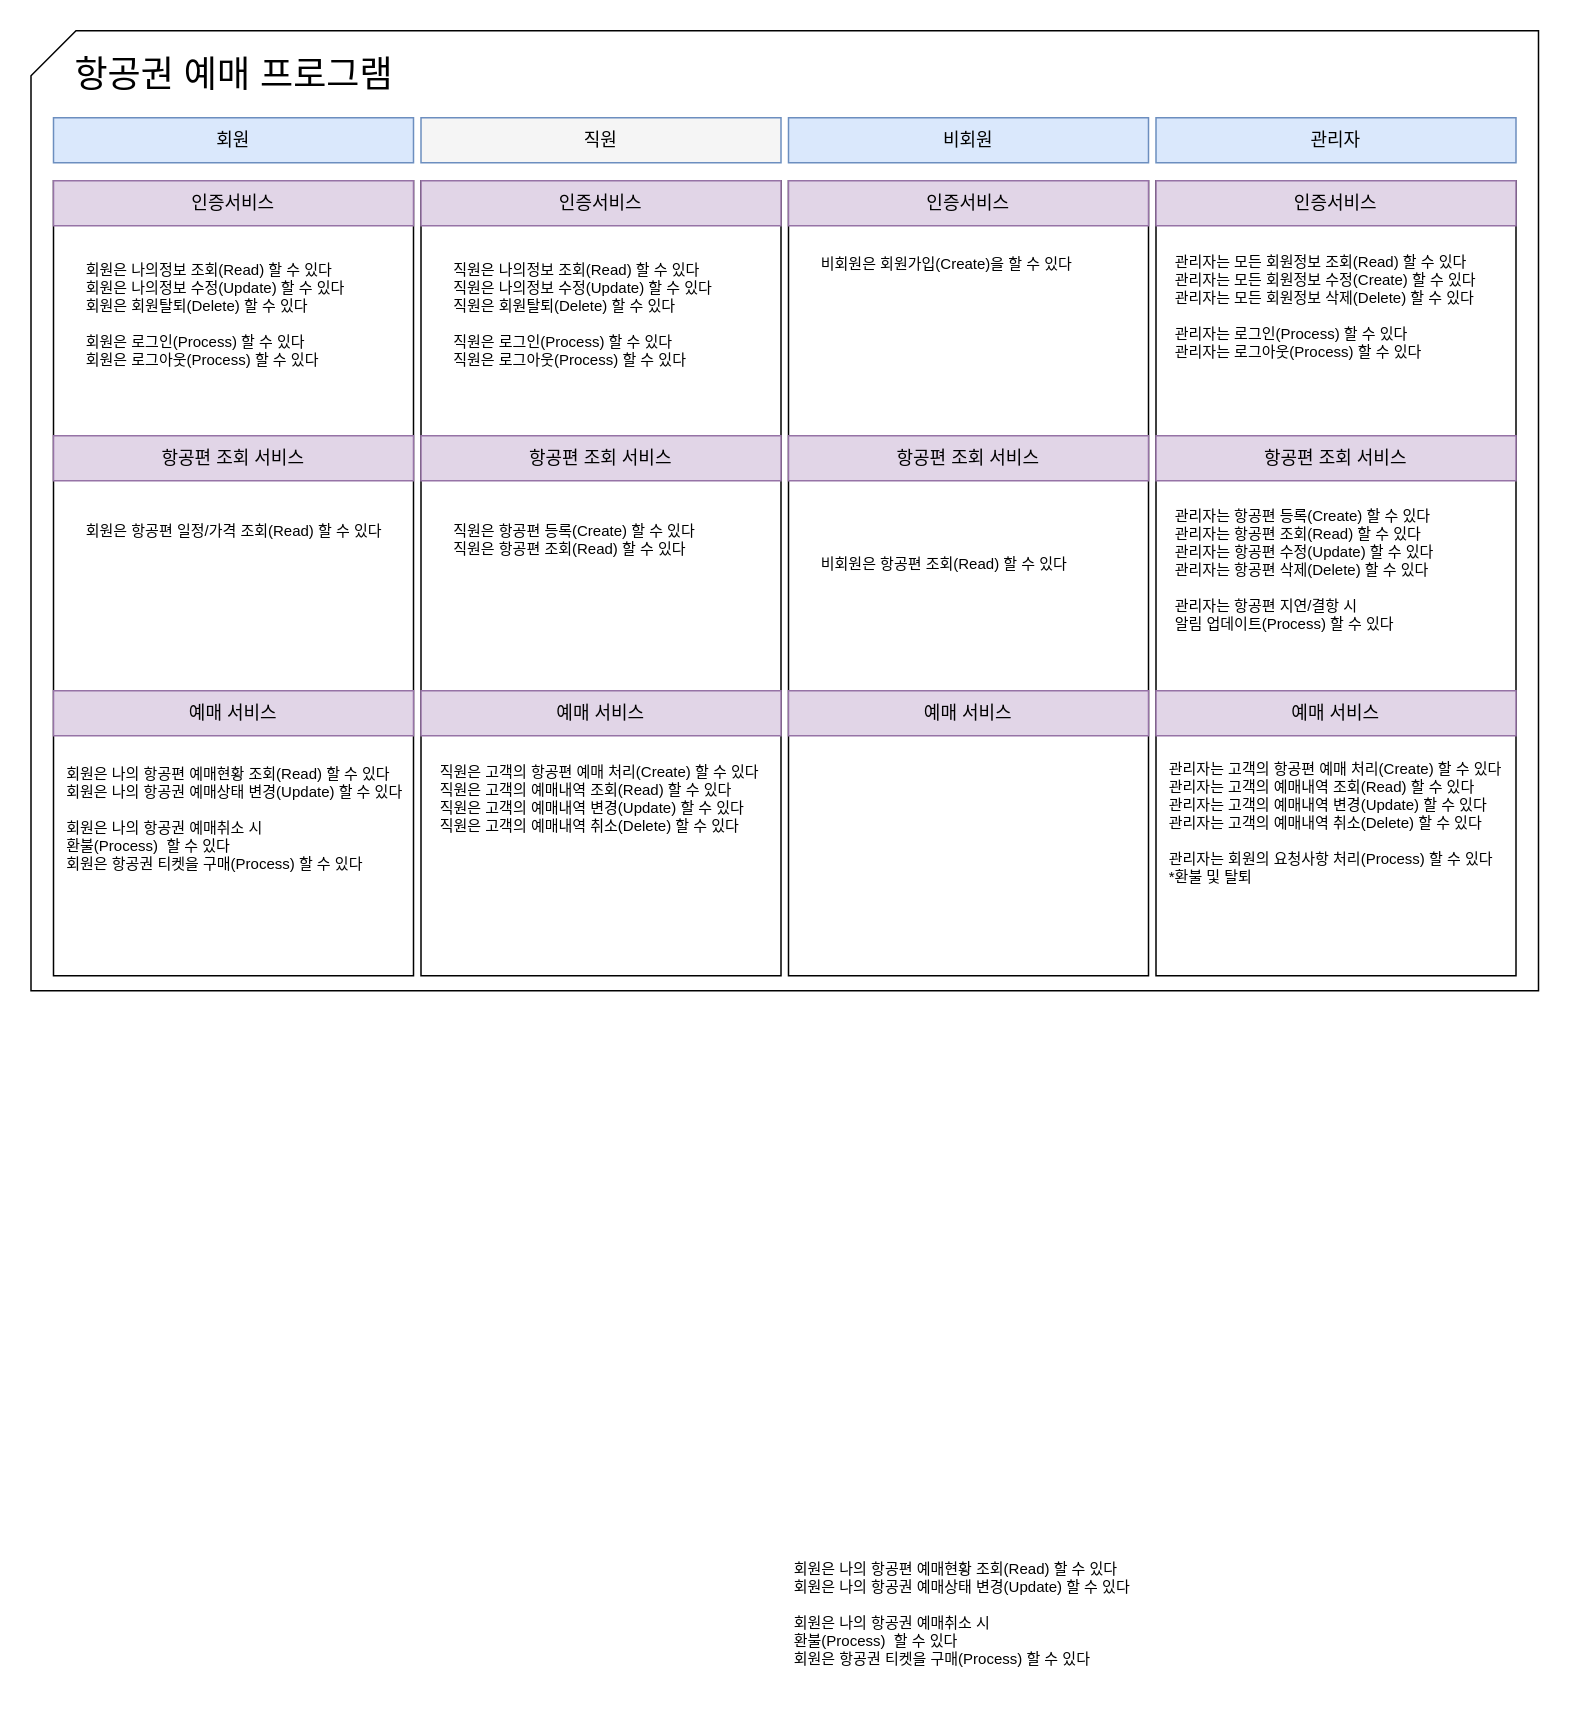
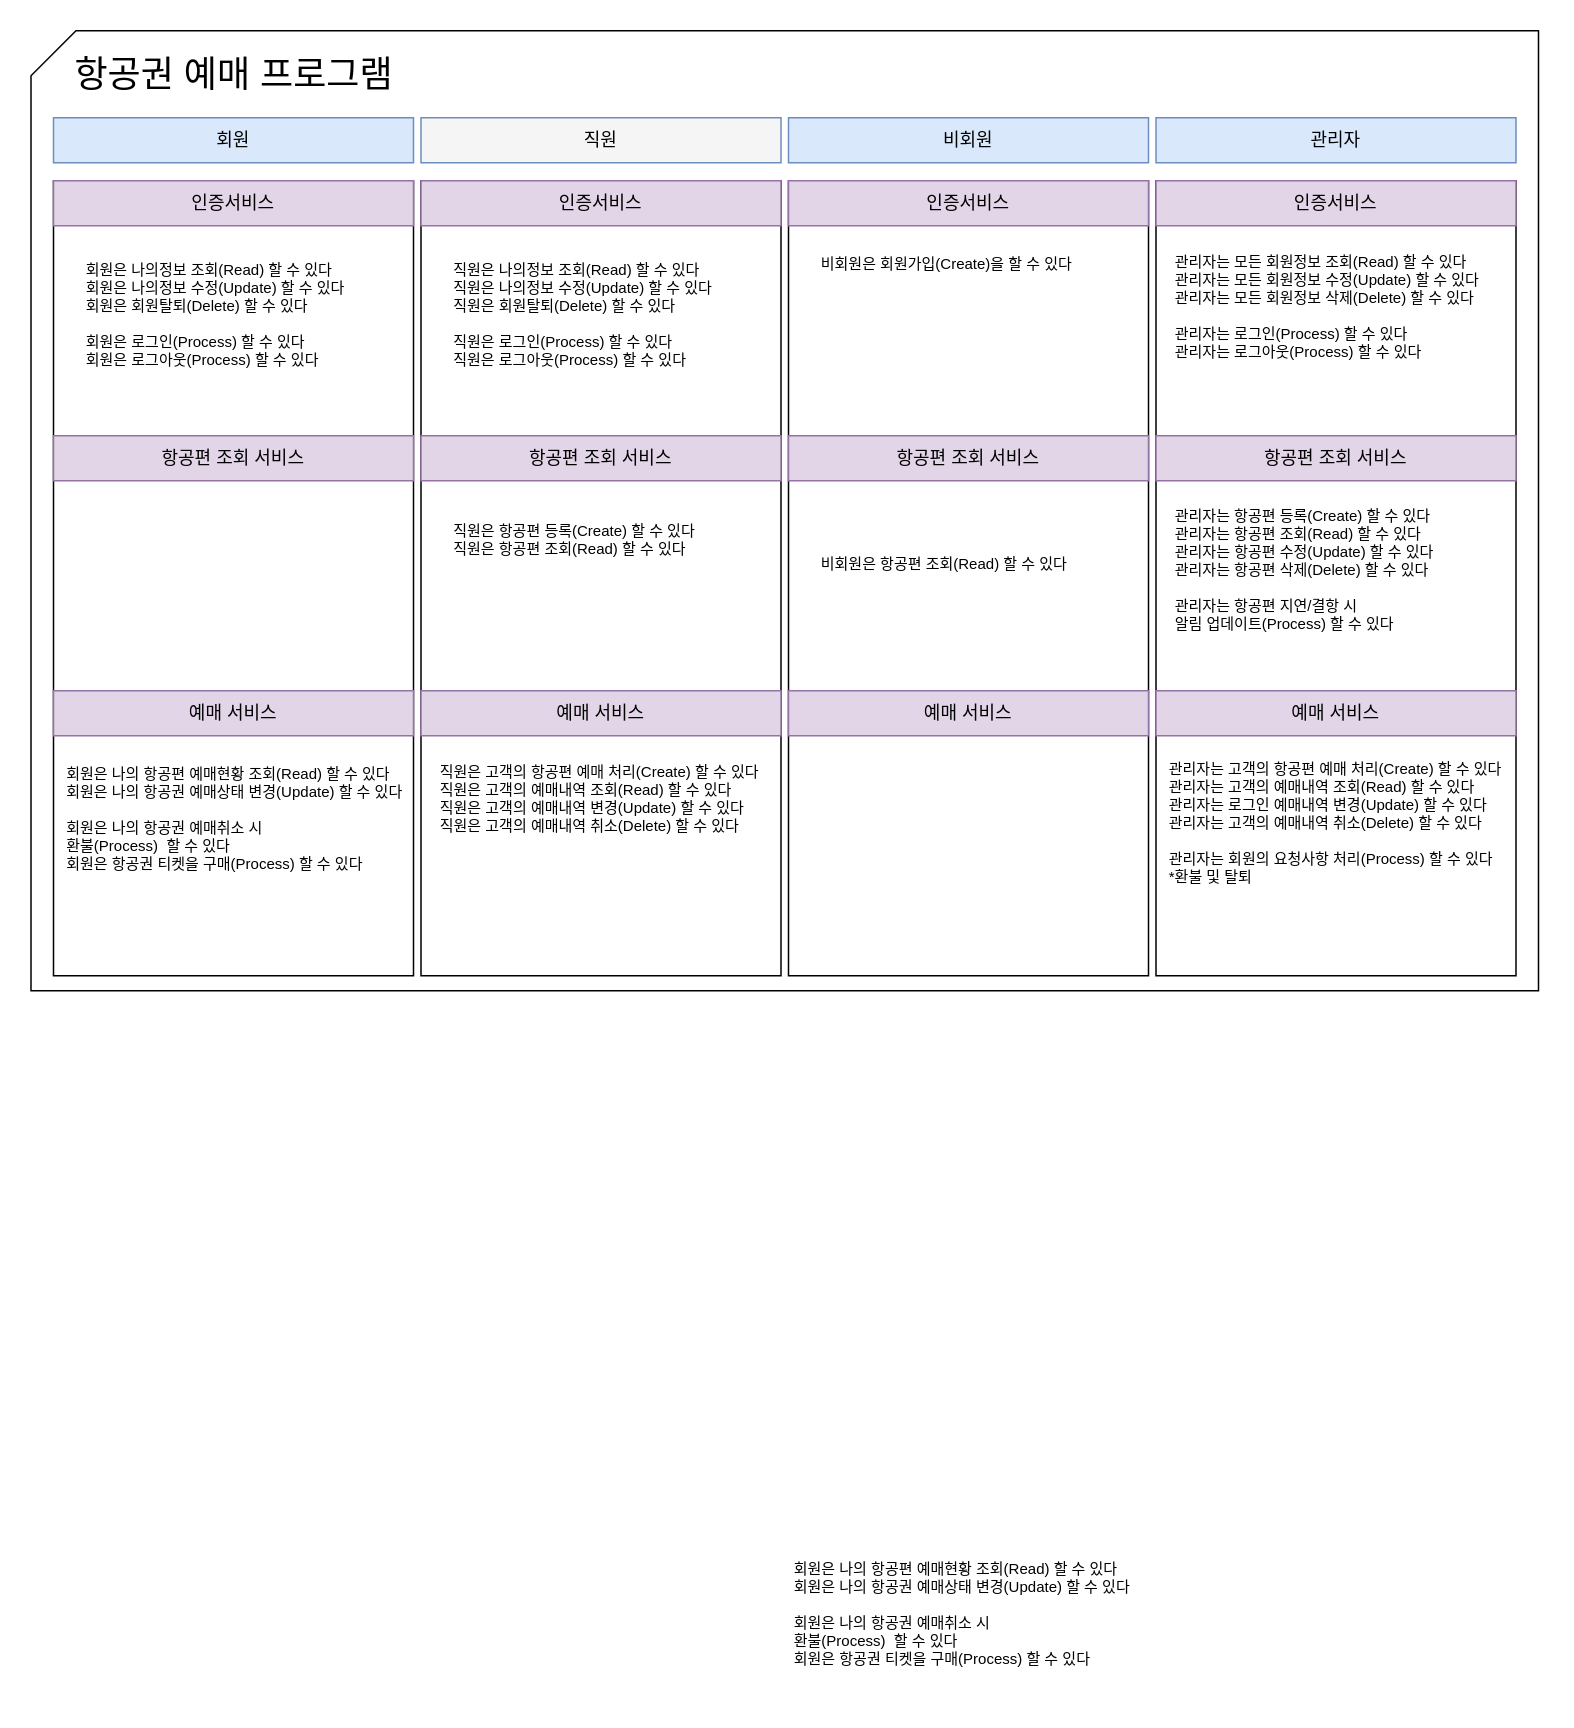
(1342, 316) -> (1342, 316)
(248, 548) -> none
(1354, 841) -> (1354, 841)
